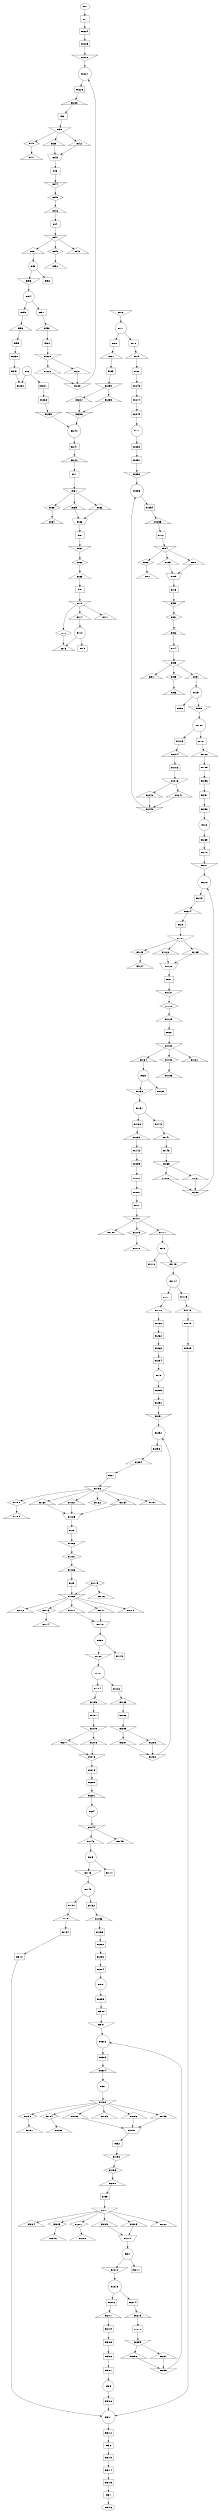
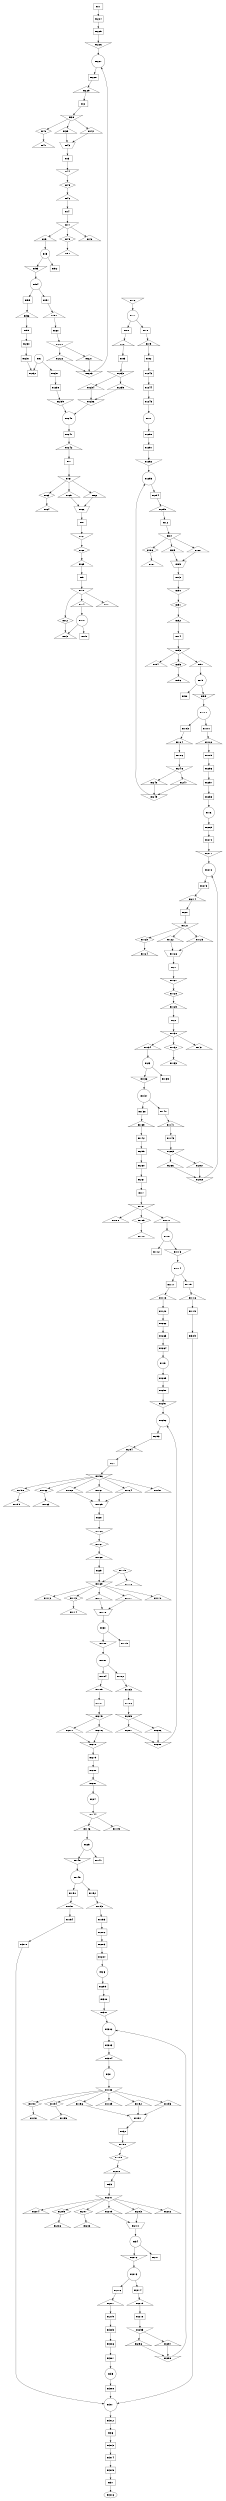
(85, 7) -> none
none -> (46, 1504)
